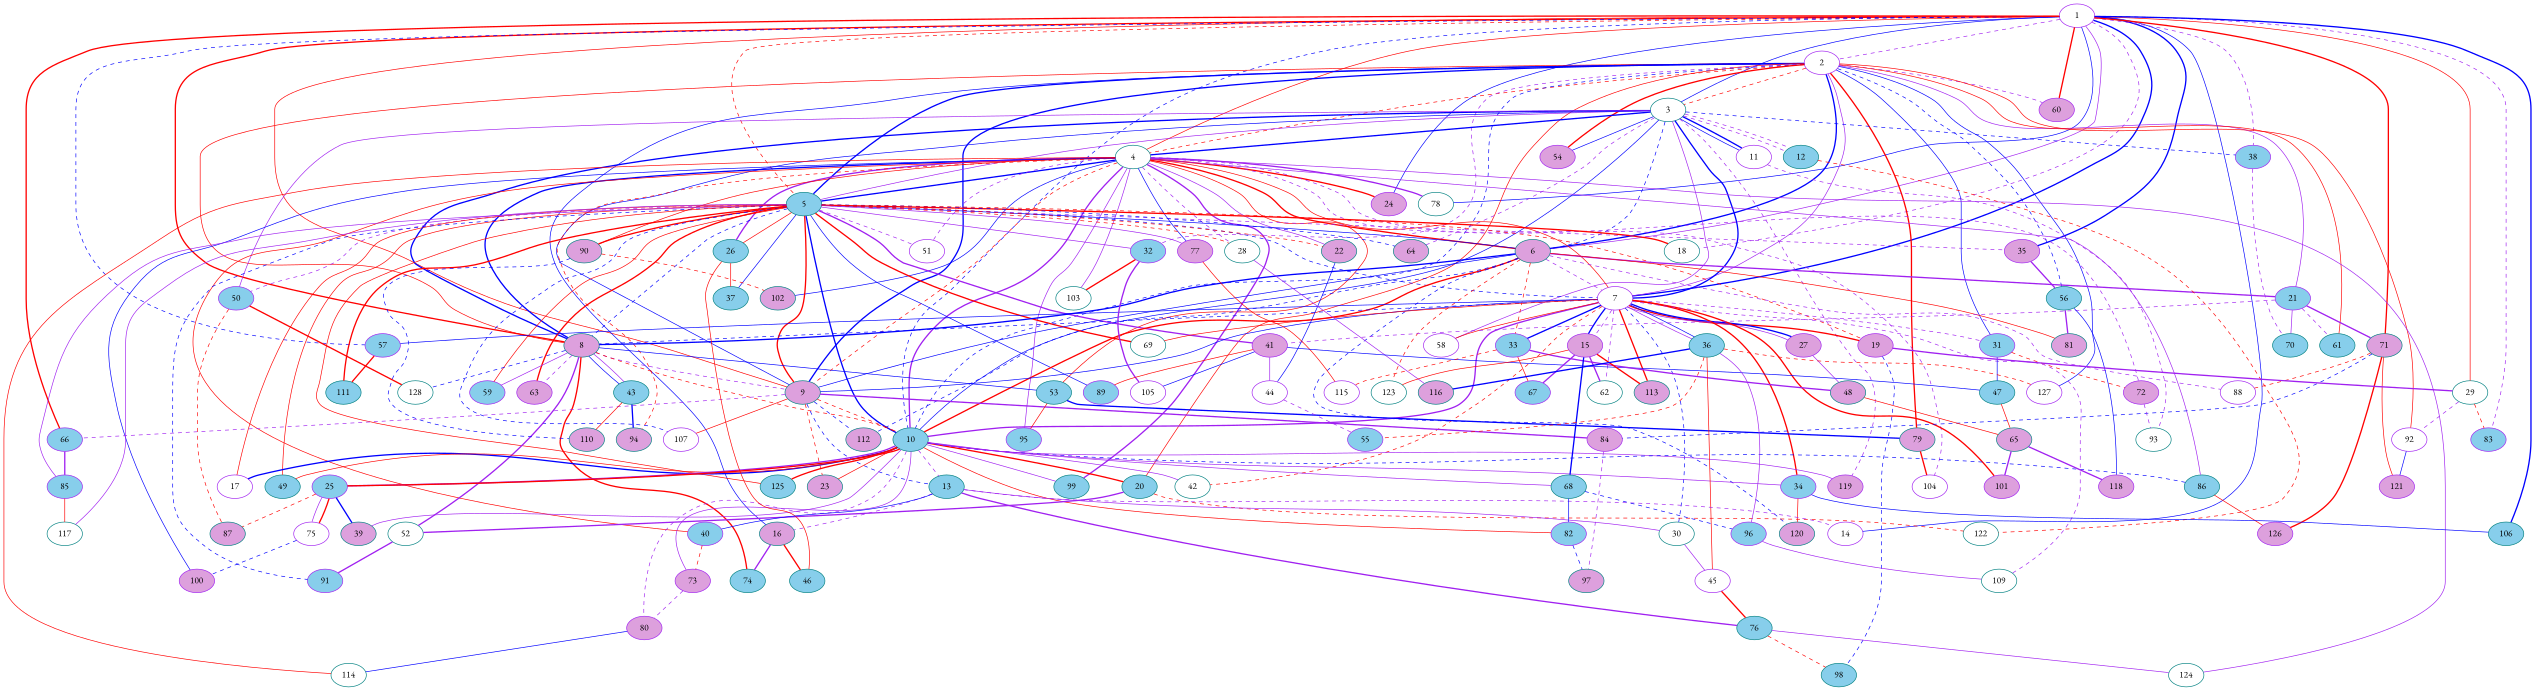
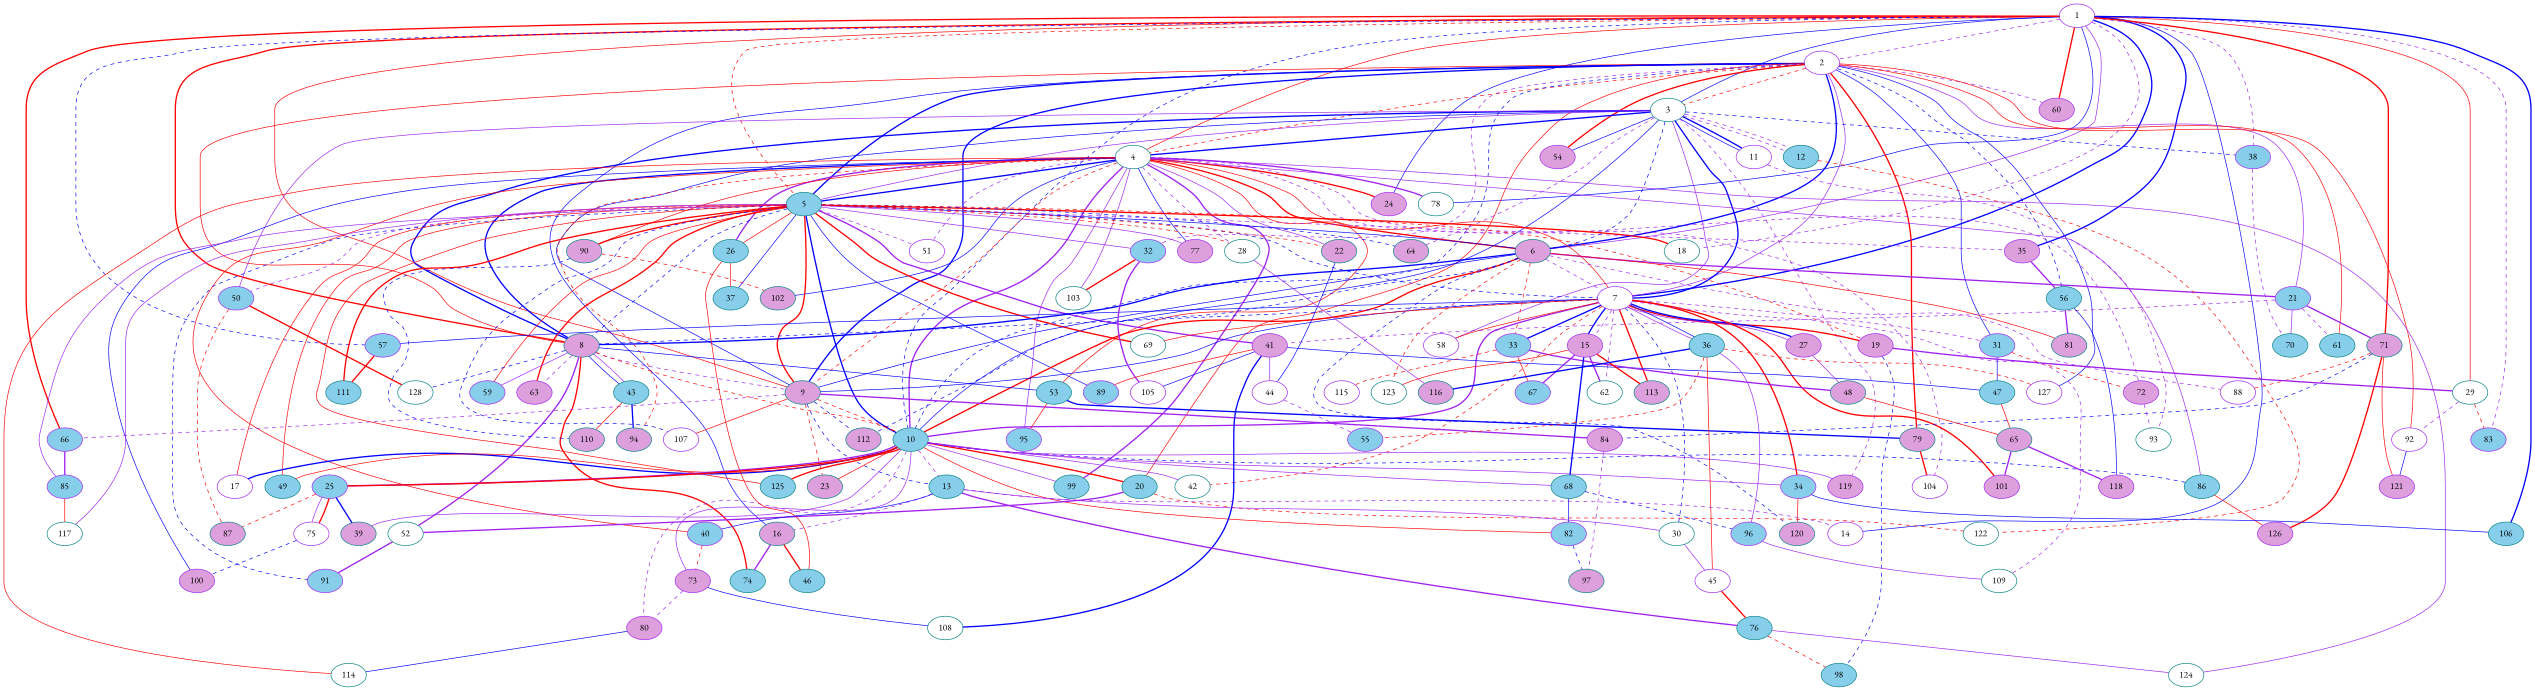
(1290, 331) -> none
none -> (945, 628)
